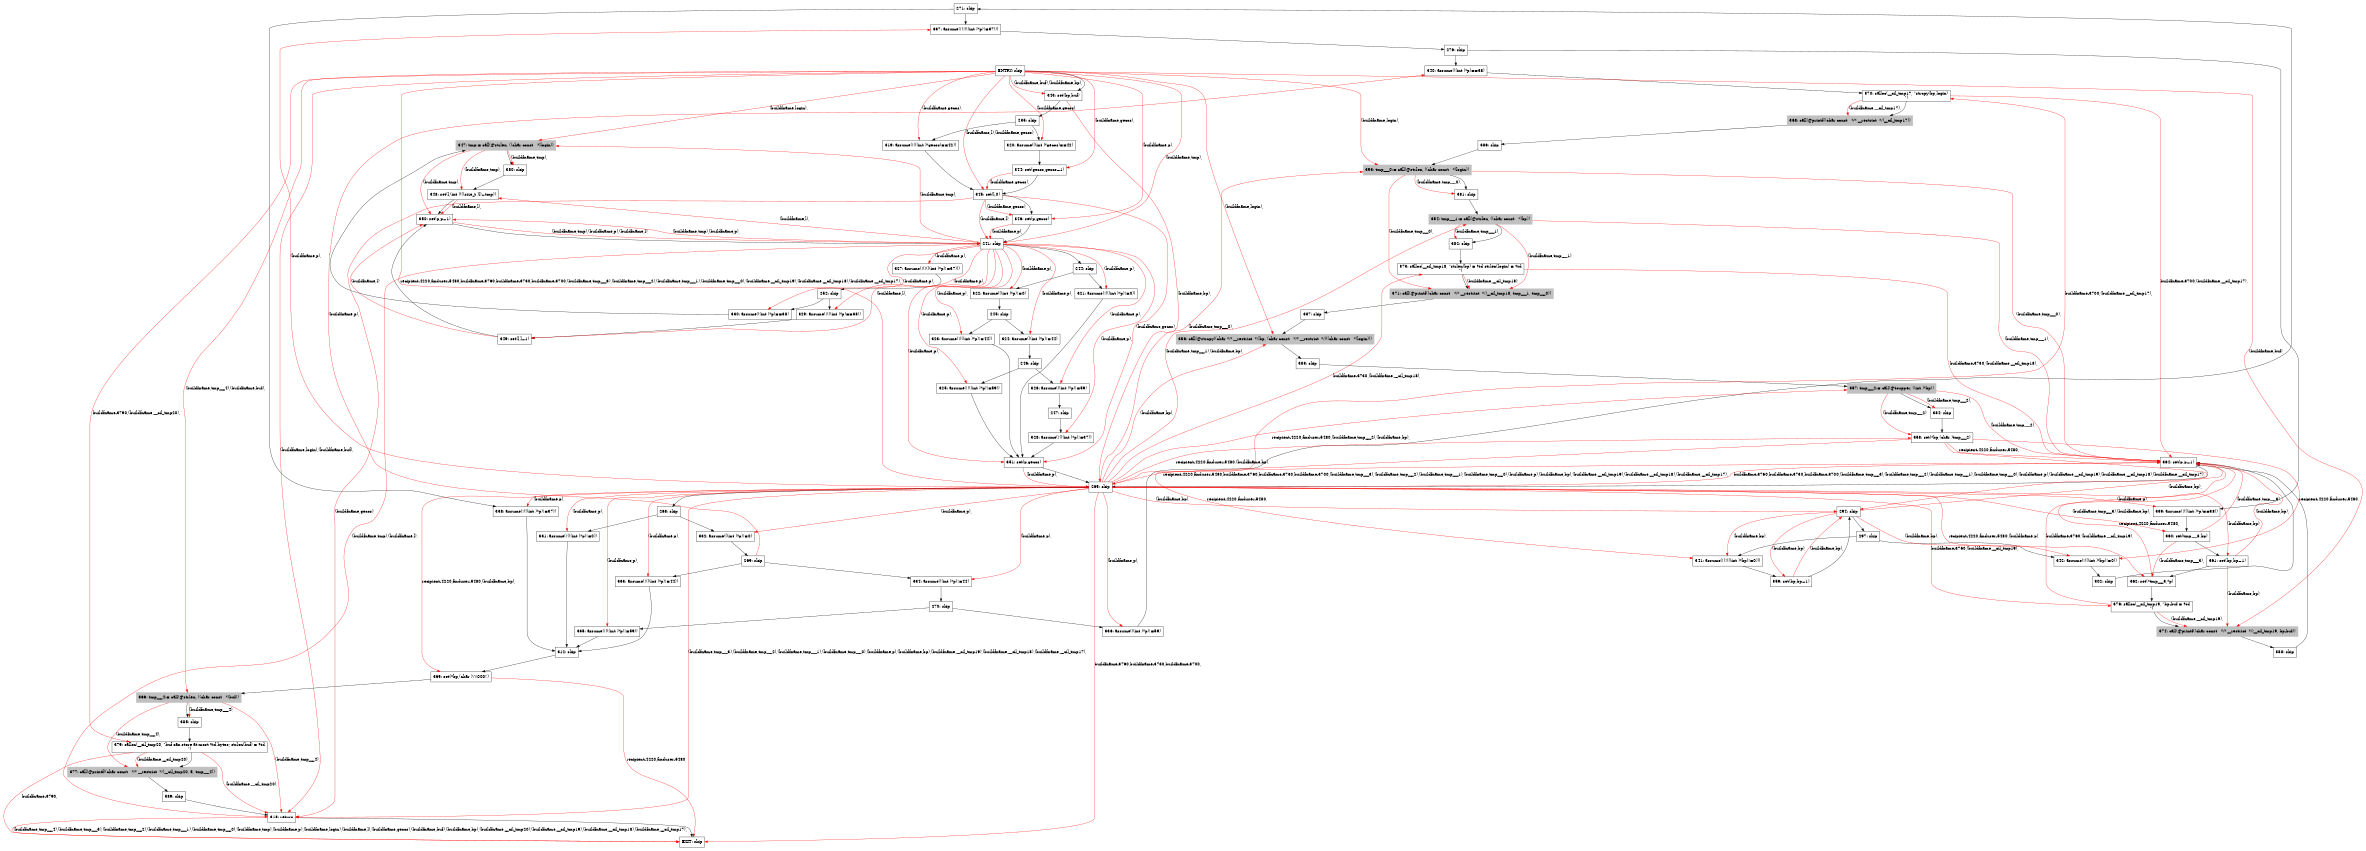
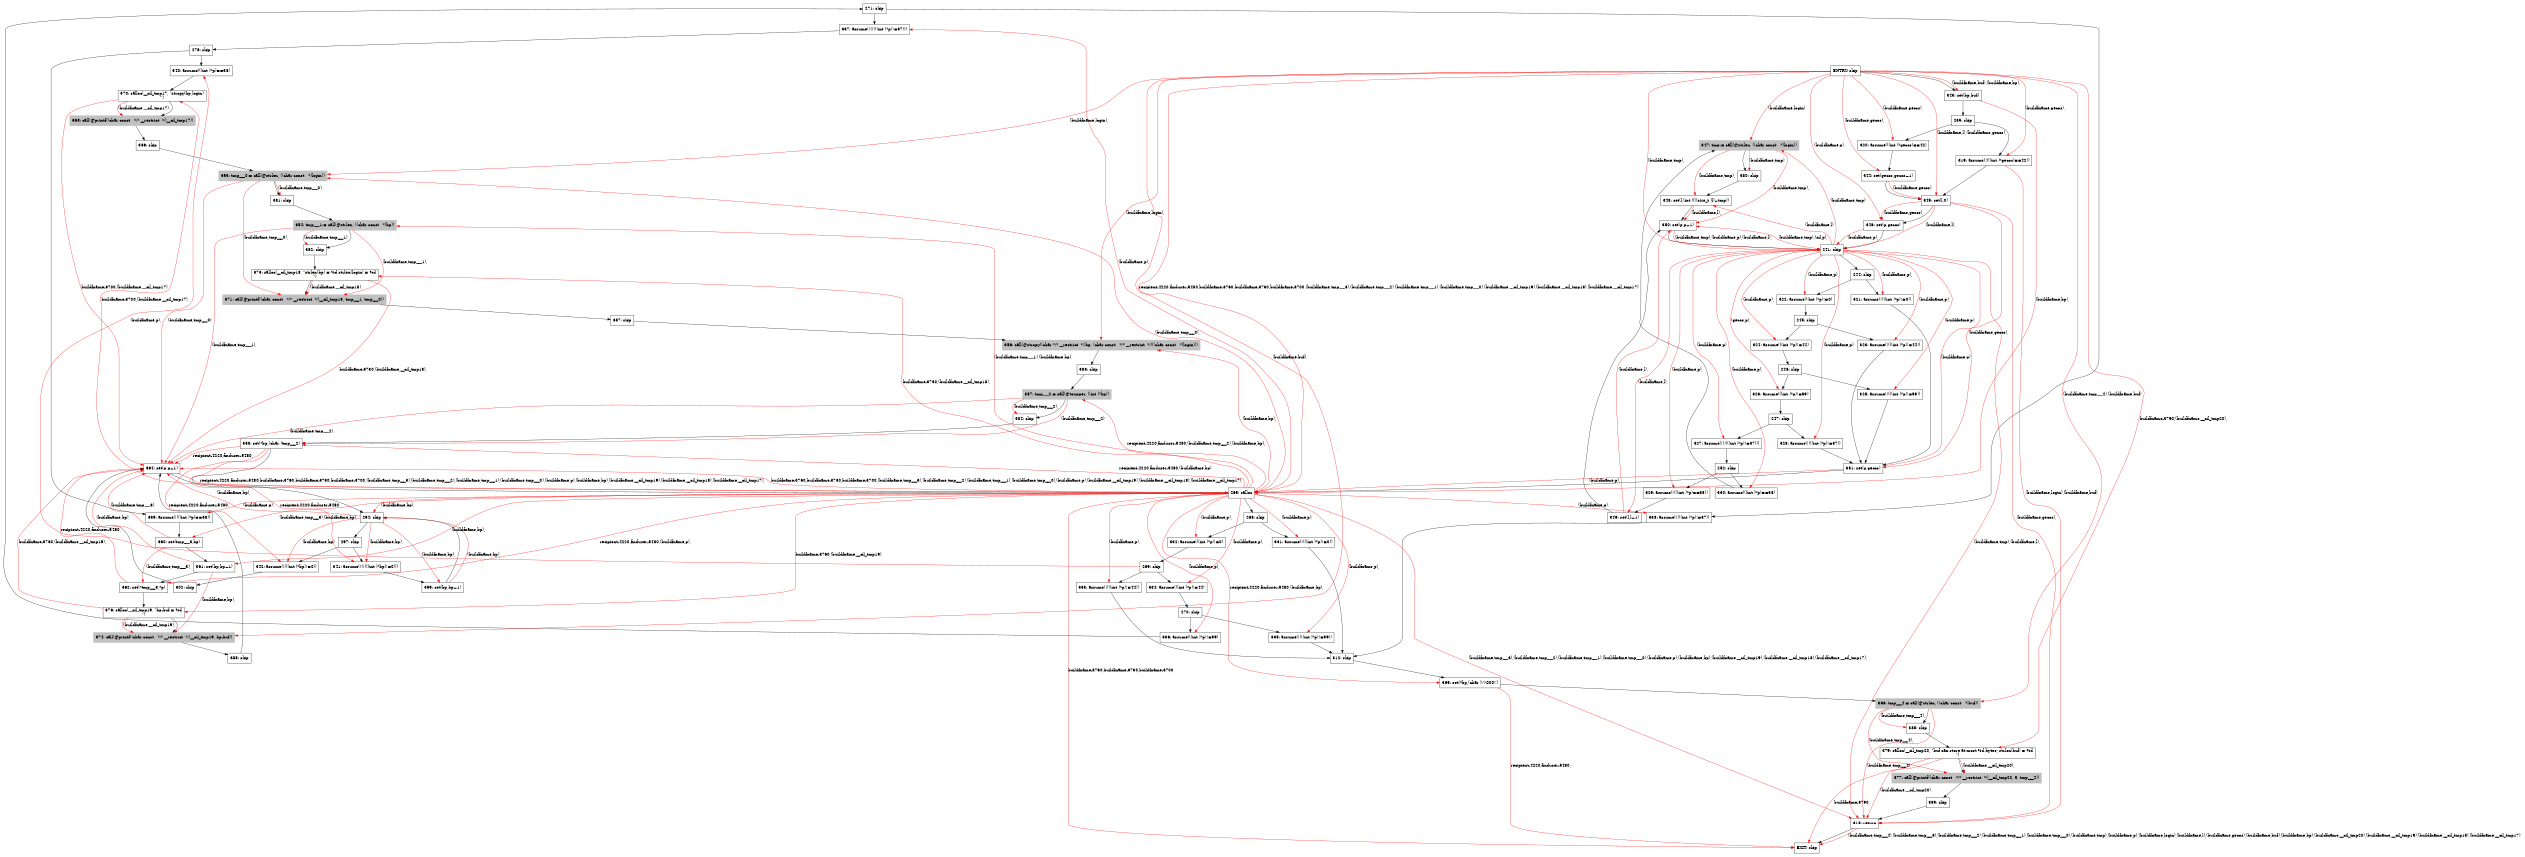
(312, 121) -> (2060, 561)
(706, 232) -> (1803, 238)
(1126, 314) -> (1741, 320)
none -> (1755, 431)
(2202, 472) -> (278, 489)
(1101, 487) -> (1241, 493)
